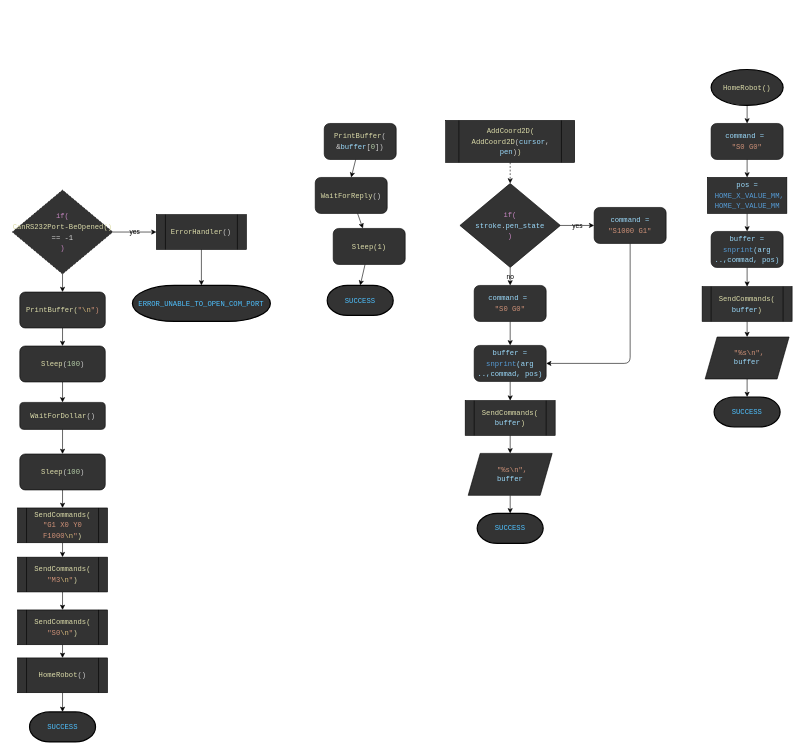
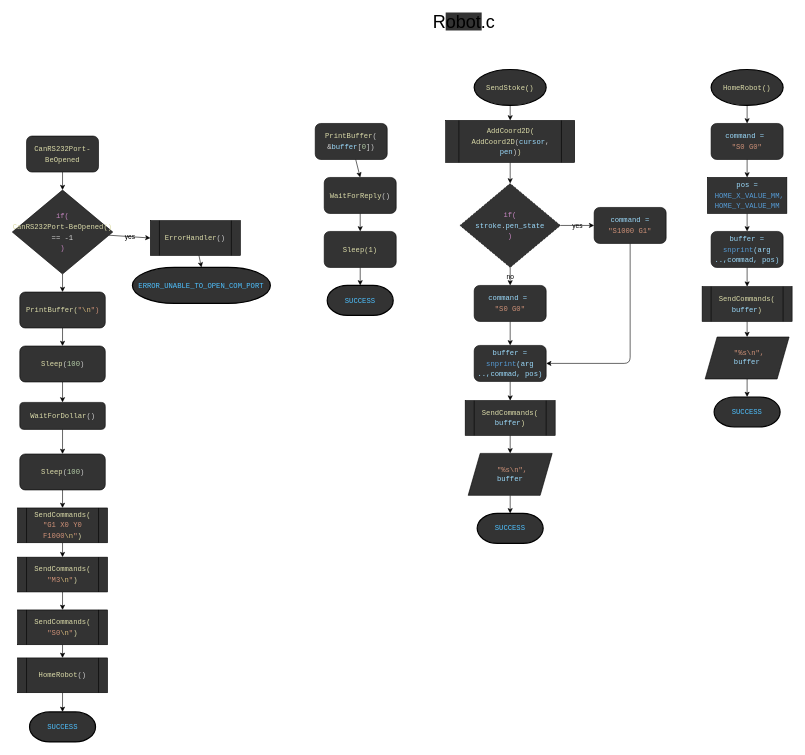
none -> (464, 21)
none -> (510, 87)
none -> (510, 107)
(360, 141) -> (351, 141)
none -> (63, 154)
(510, 170) -> (510, 170)
none -> (63, 179)
(351, 195) -> (360, 195)
(510, 225) -> (510, 225)
(63, 232) -> (63, 232)
(201, 232) -> (195, 238)
(369, 246) -> (360, 249)
(201, 303) -> (201, 285)
